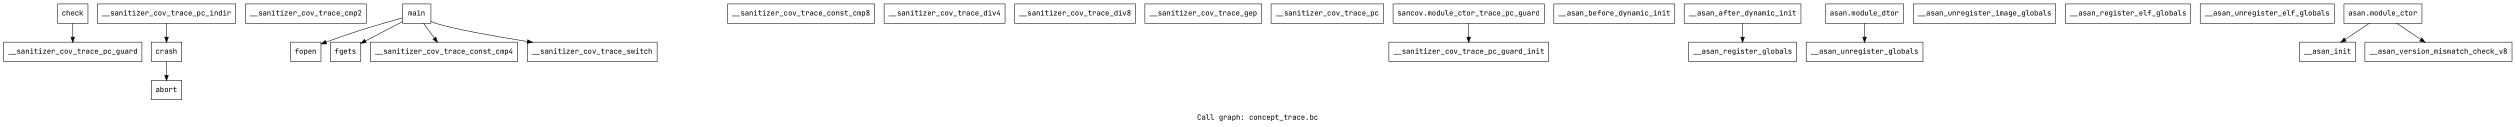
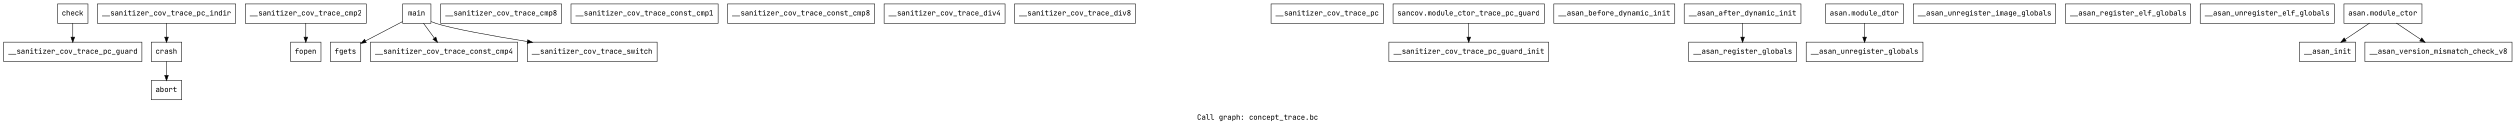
none -> (501, 14)
none -> (645, 14)
(1203, 14) -> none
(364, 29) -> (306, 30)
